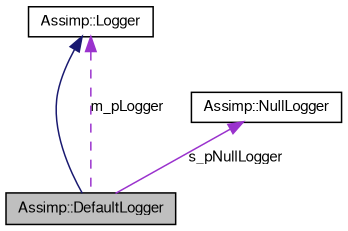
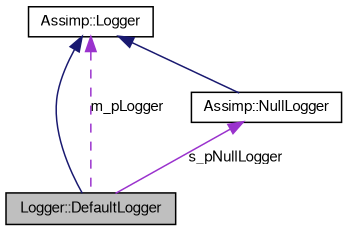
none -> (186, 68)
(91, 209) -> (91, 209)
